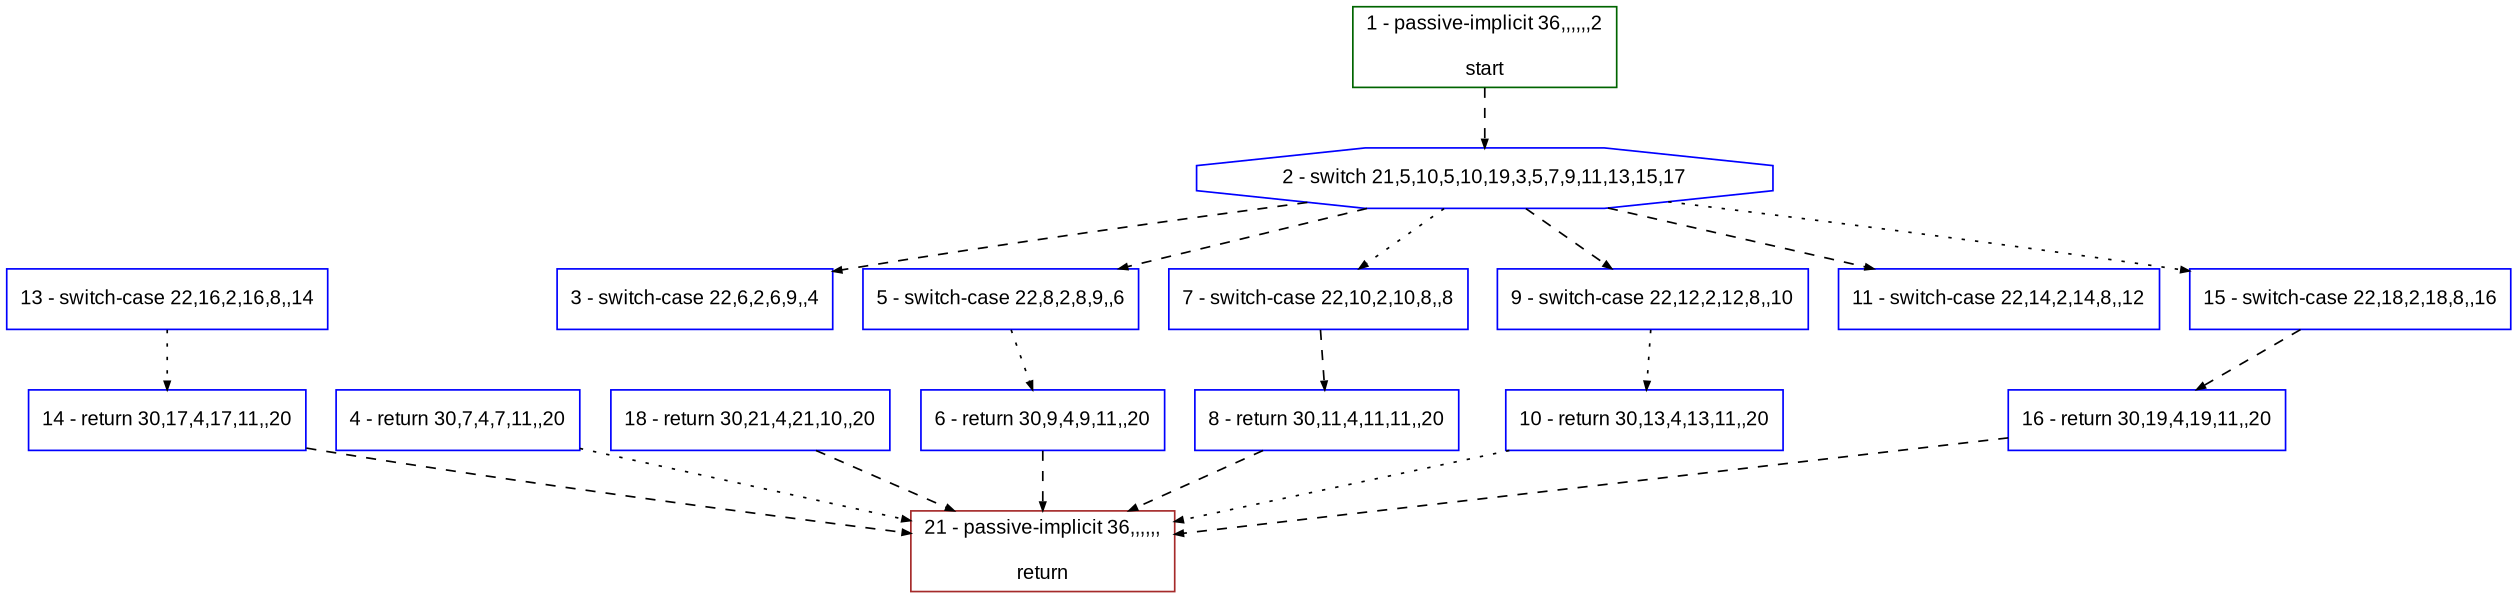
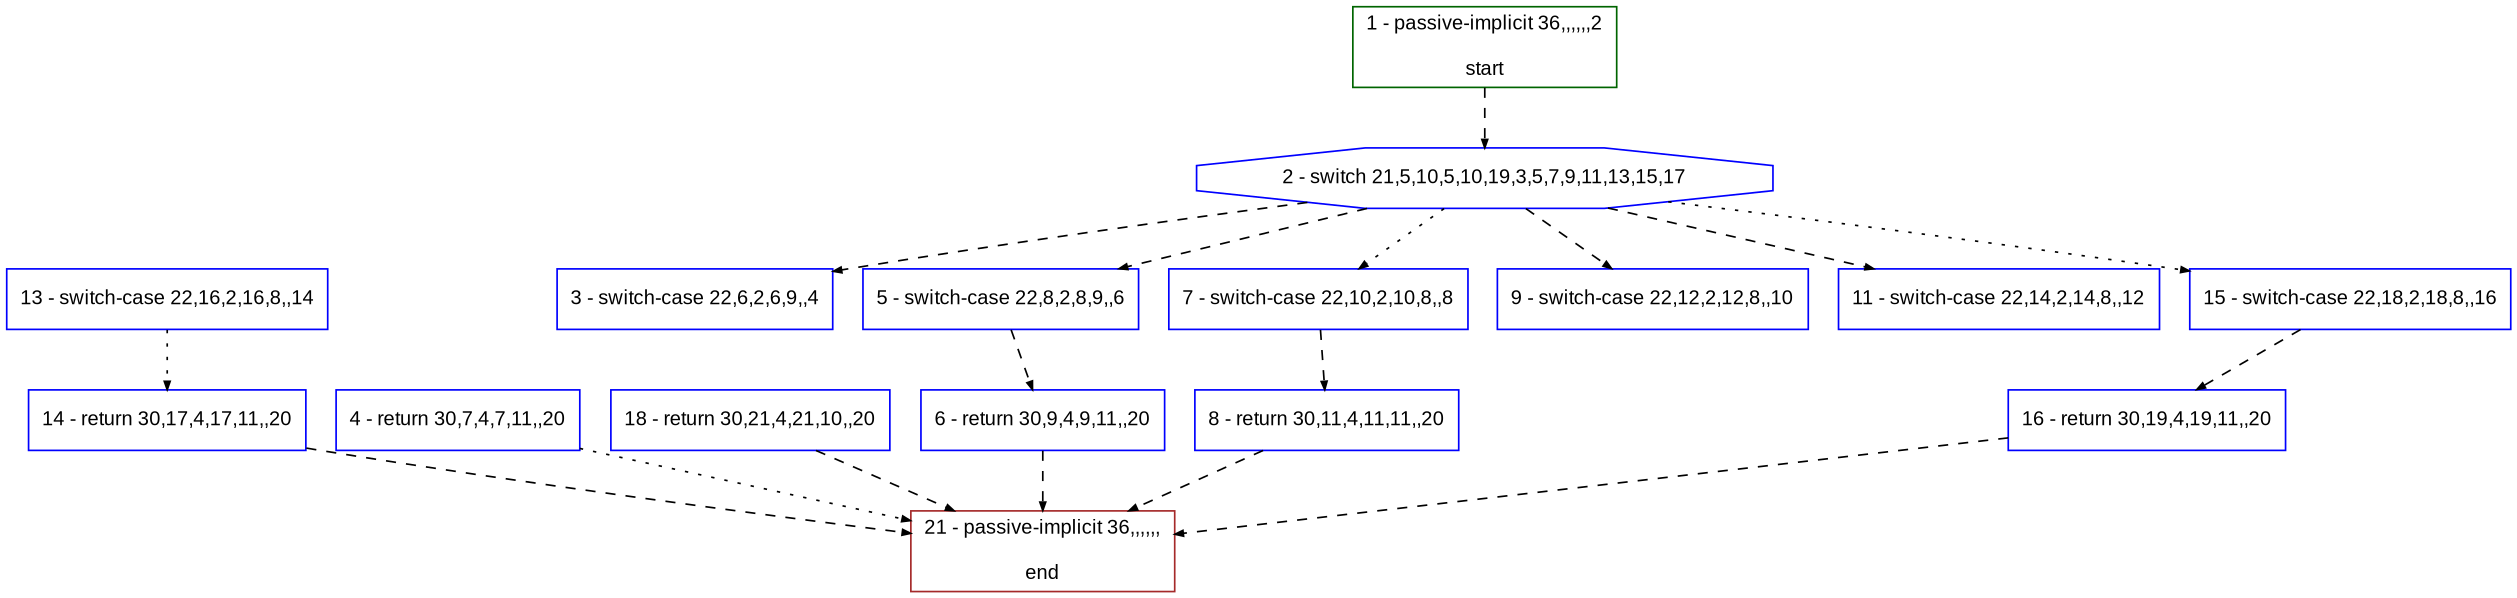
(1020, 356) -> (1020, 356)
(1644, 420) -> none
(1043, 551) -> (1043, 551)
